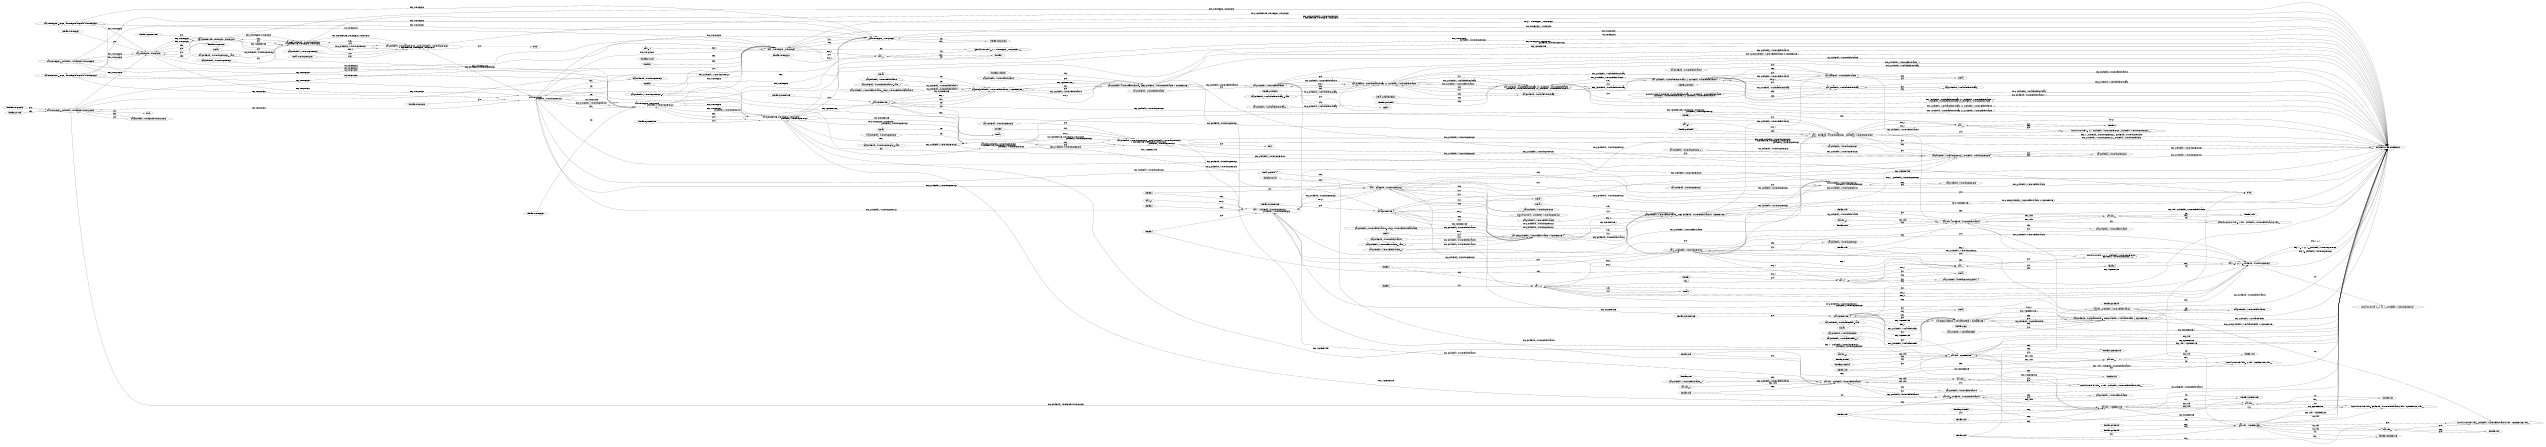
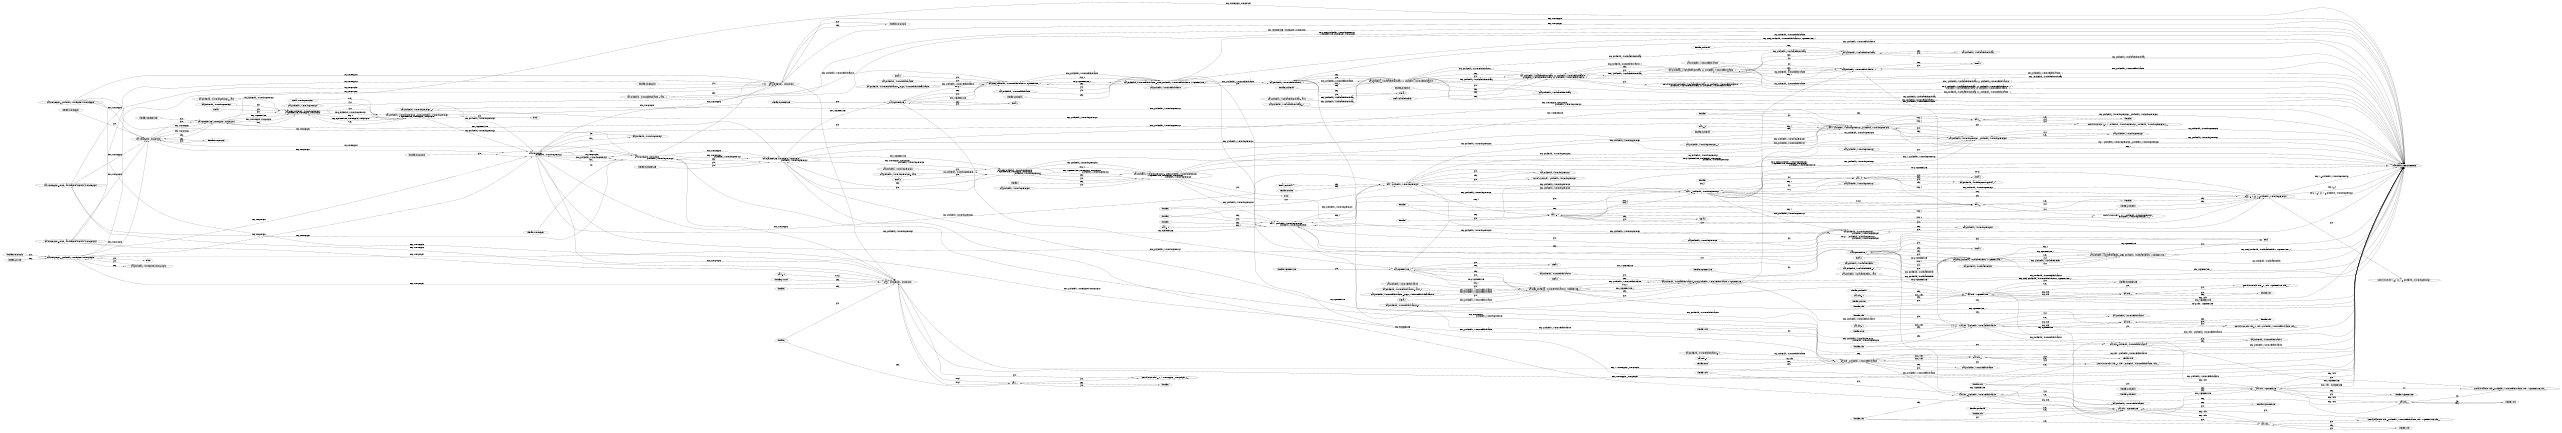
(831, 44) -> (726, 95)
(729, 77) -> (479, 123)
(1900, 301) -> none
(1961, 326) -> none
